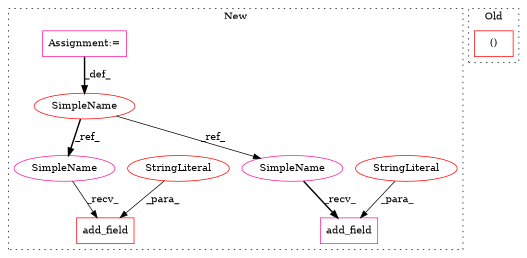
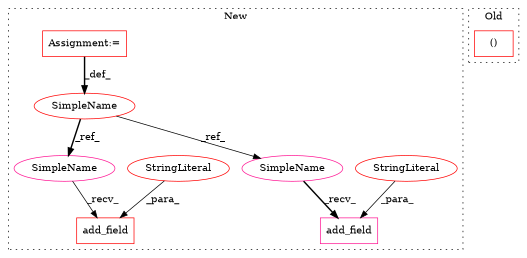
(85, 44) -> (85, 44)
